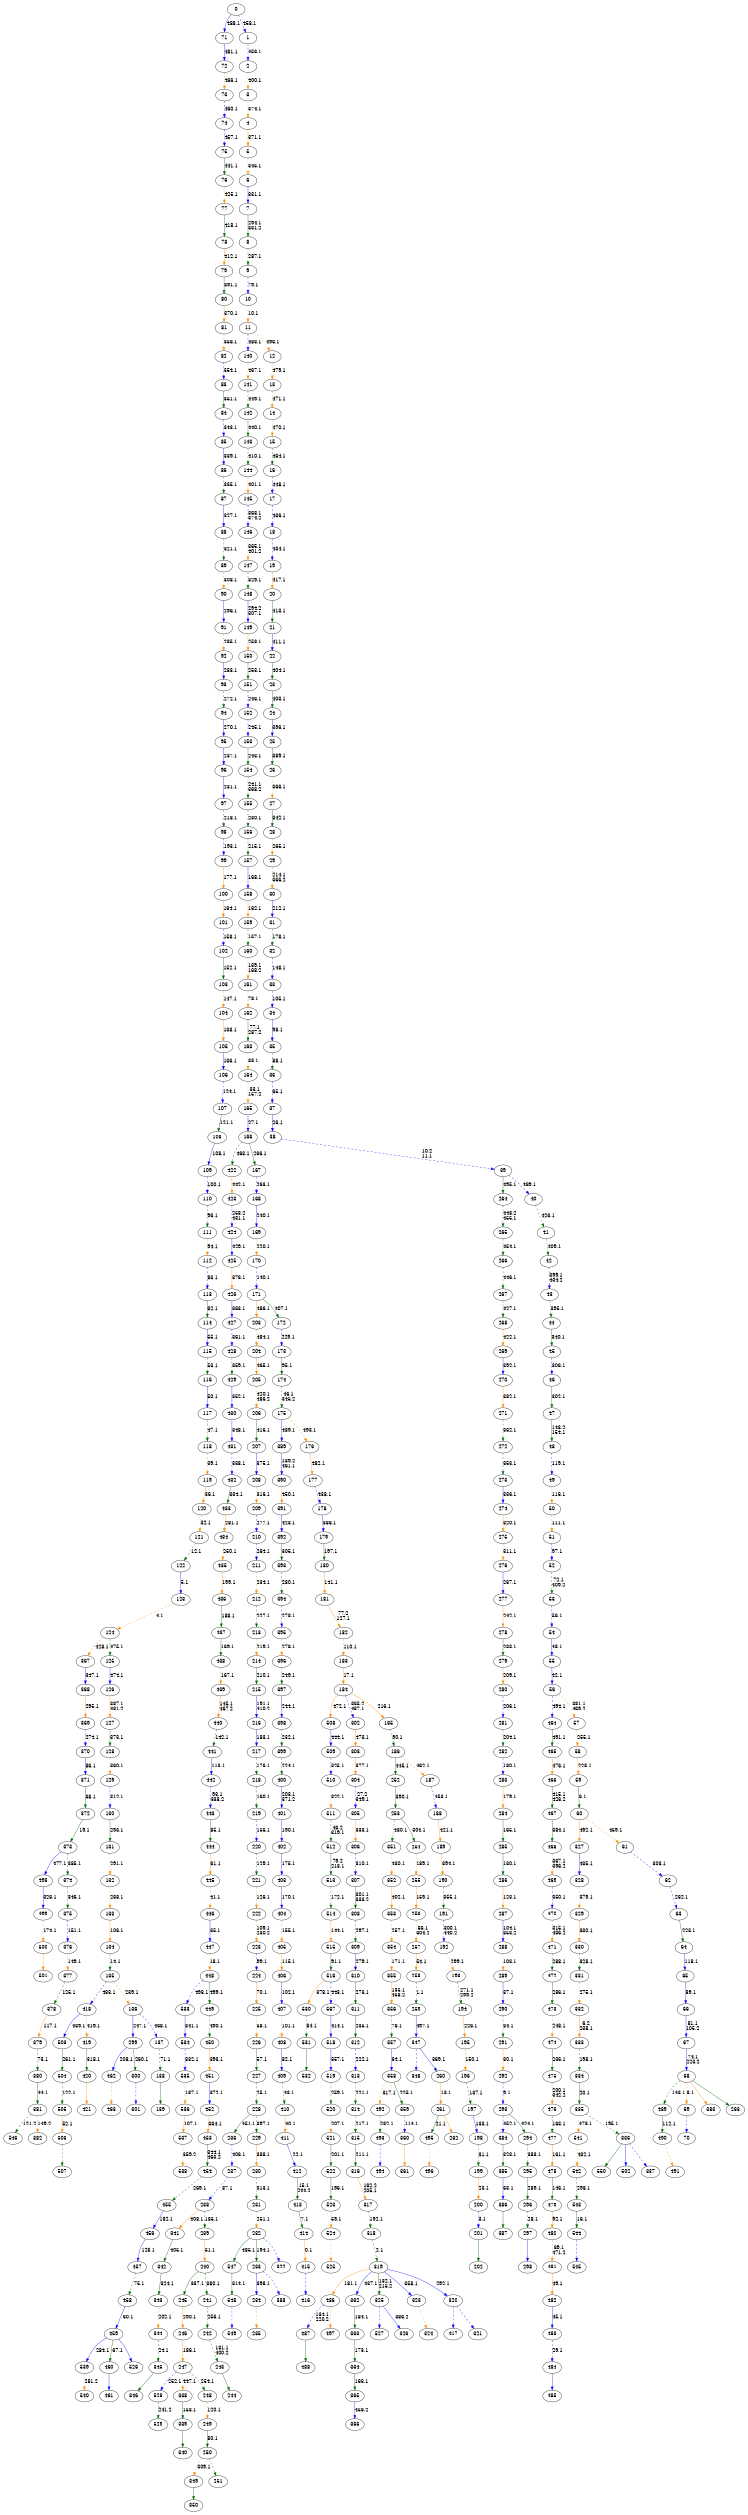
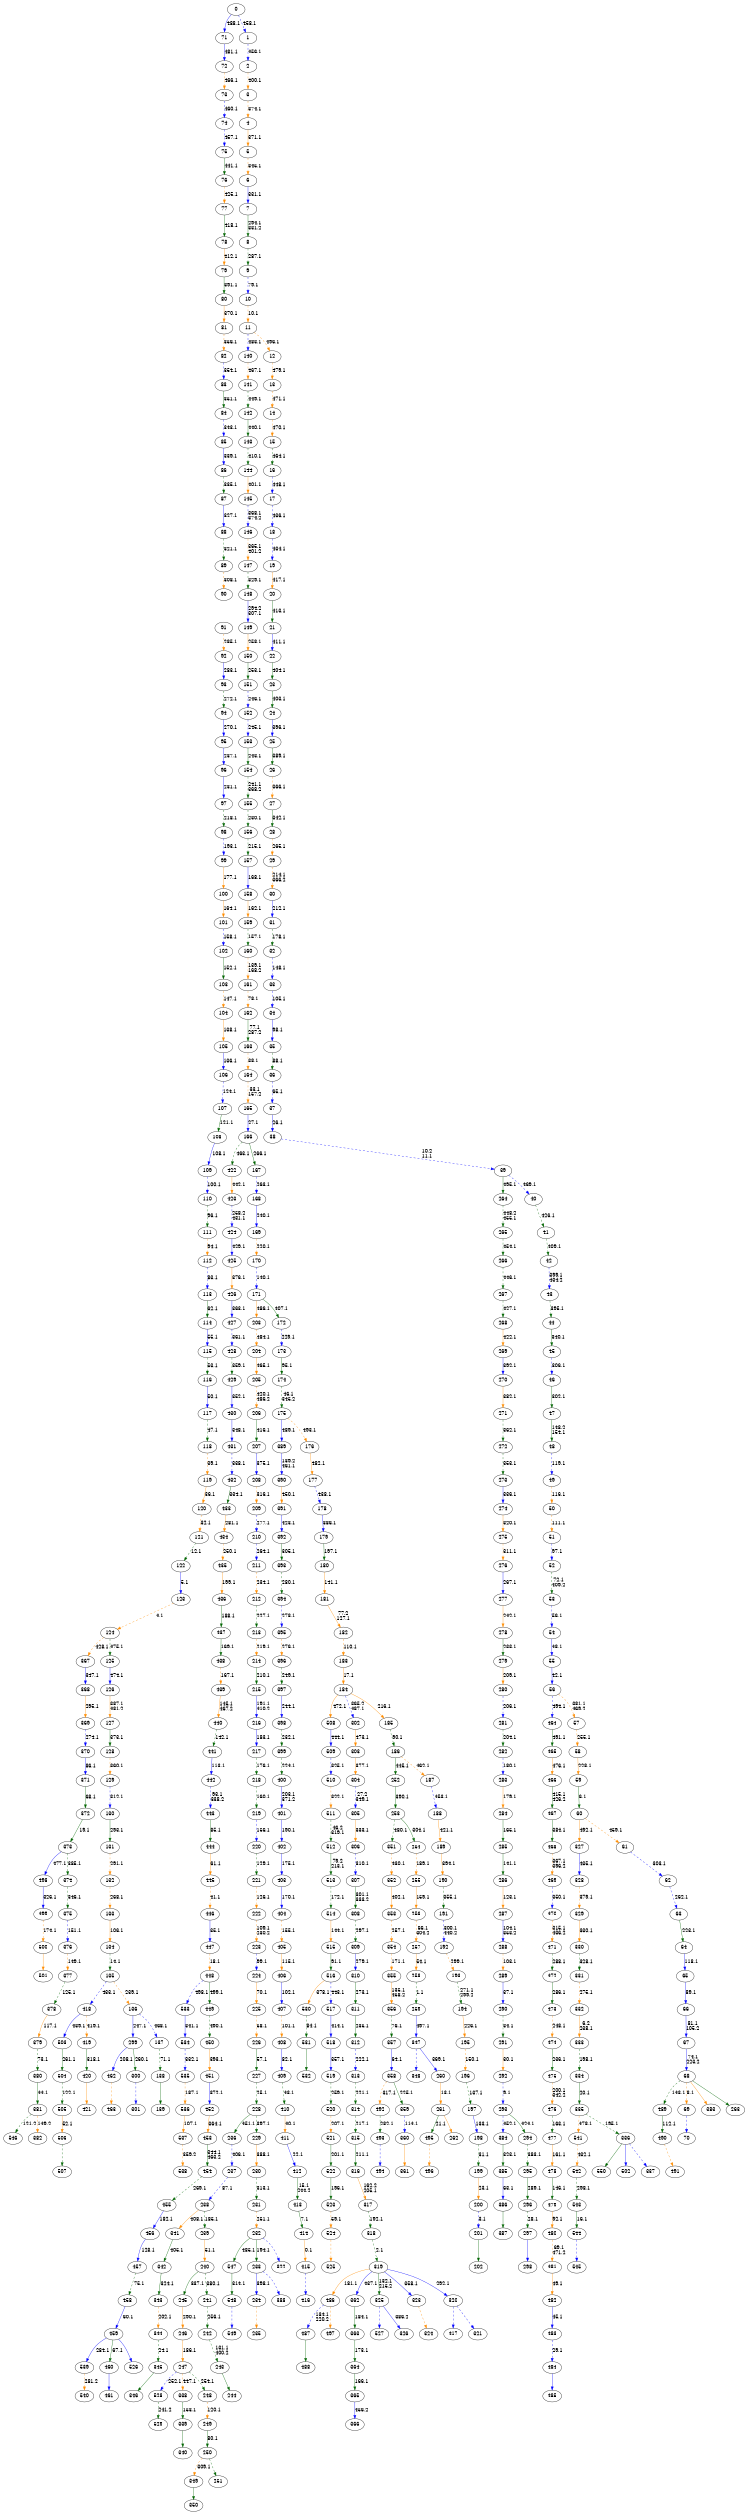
(224, 610) -> none
(510, 1864) -> (510, 1864)
(331, 2010) -> (331, 2010)
